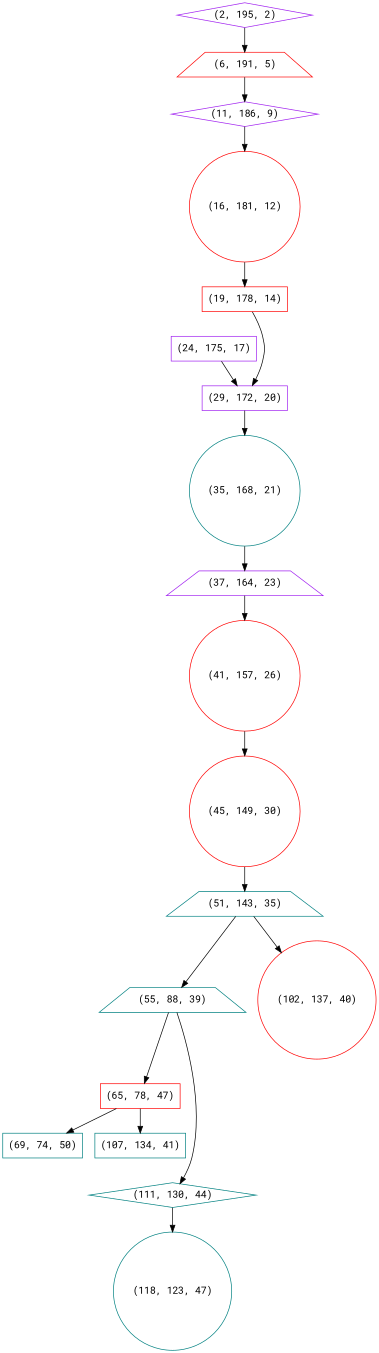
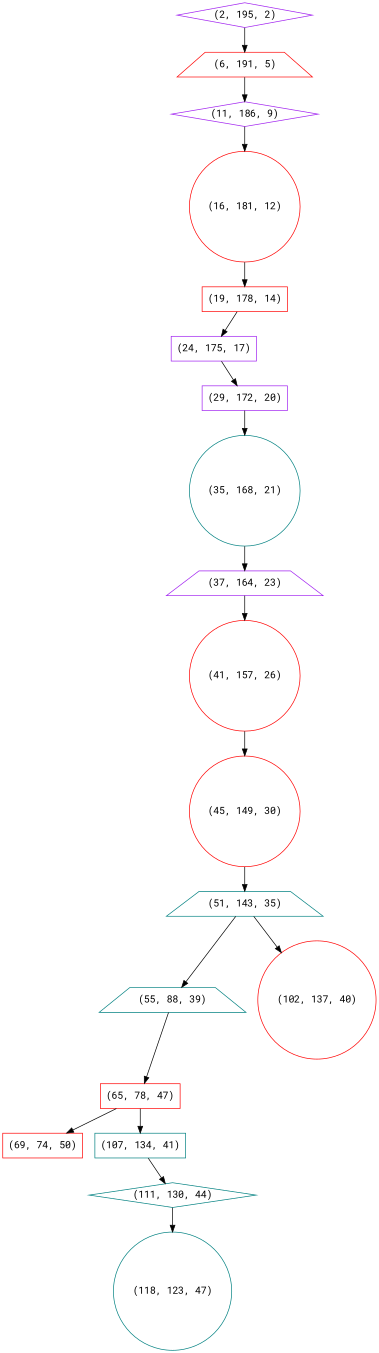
(264, 345) -> (231, 321)
(195, 1095) -> (155, 1168)
(43, 1146) -> (43, 1146)
